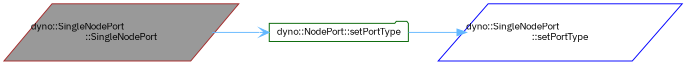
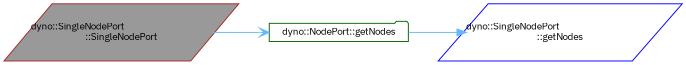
(339, 32) -> (339, 32)
(560, 32) -> (560, 32)
